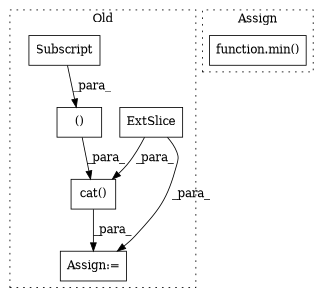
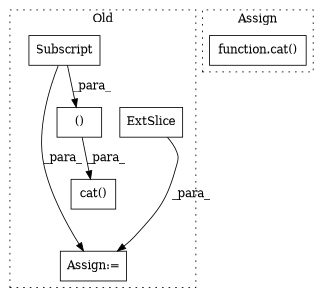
(258, 50) -> (258, 50)
(133, 157) -> none
(93, 226) -> (43, 158)
